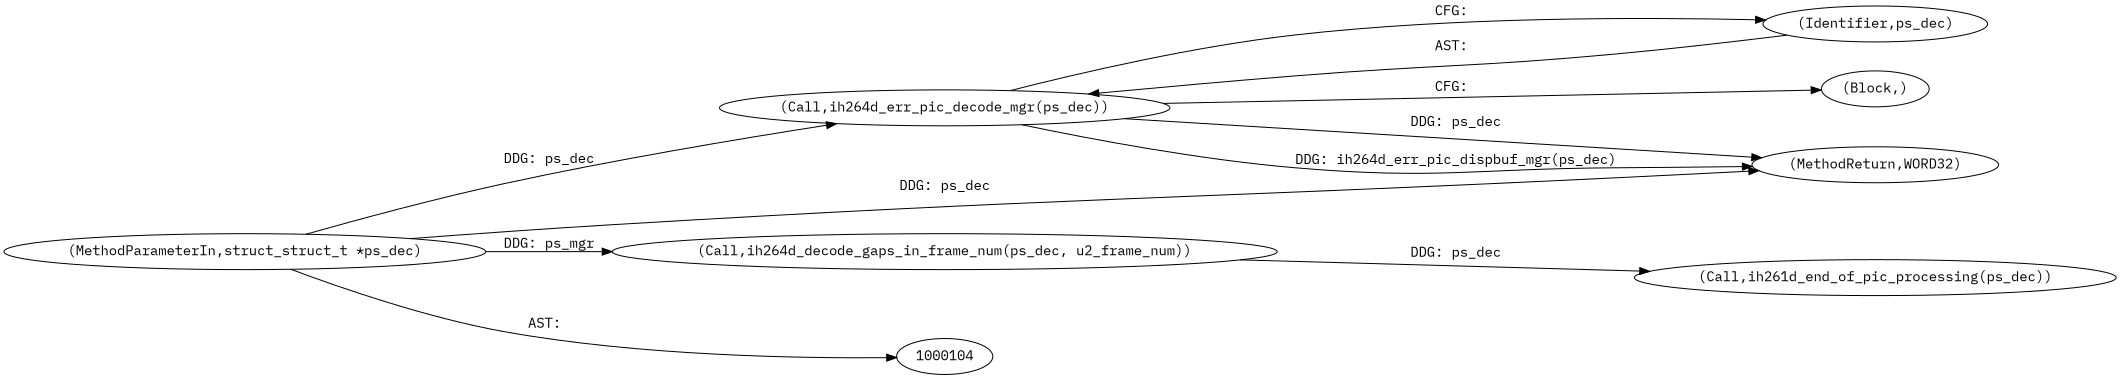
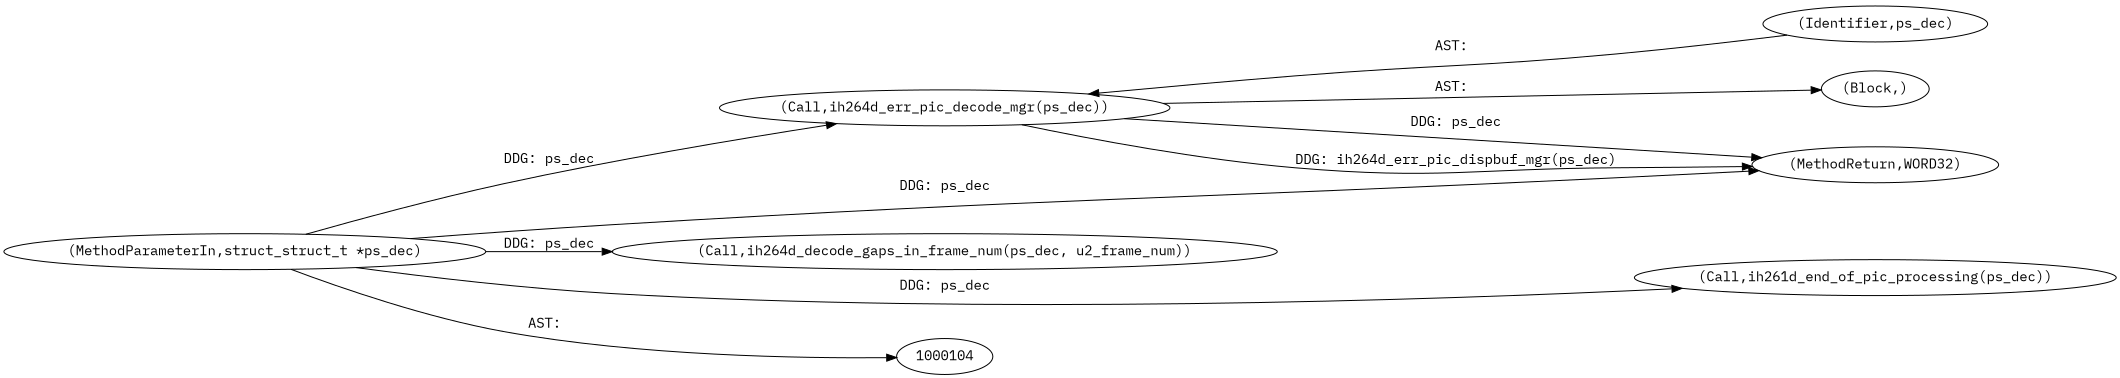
(1380, 27) -> none
(1456, 87) -> (1456, 87)
(549, 244) -> (549, 244)
(1440, 265) -> (1013, 304)
